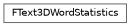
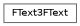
(65, 13) -> (40, 13)
